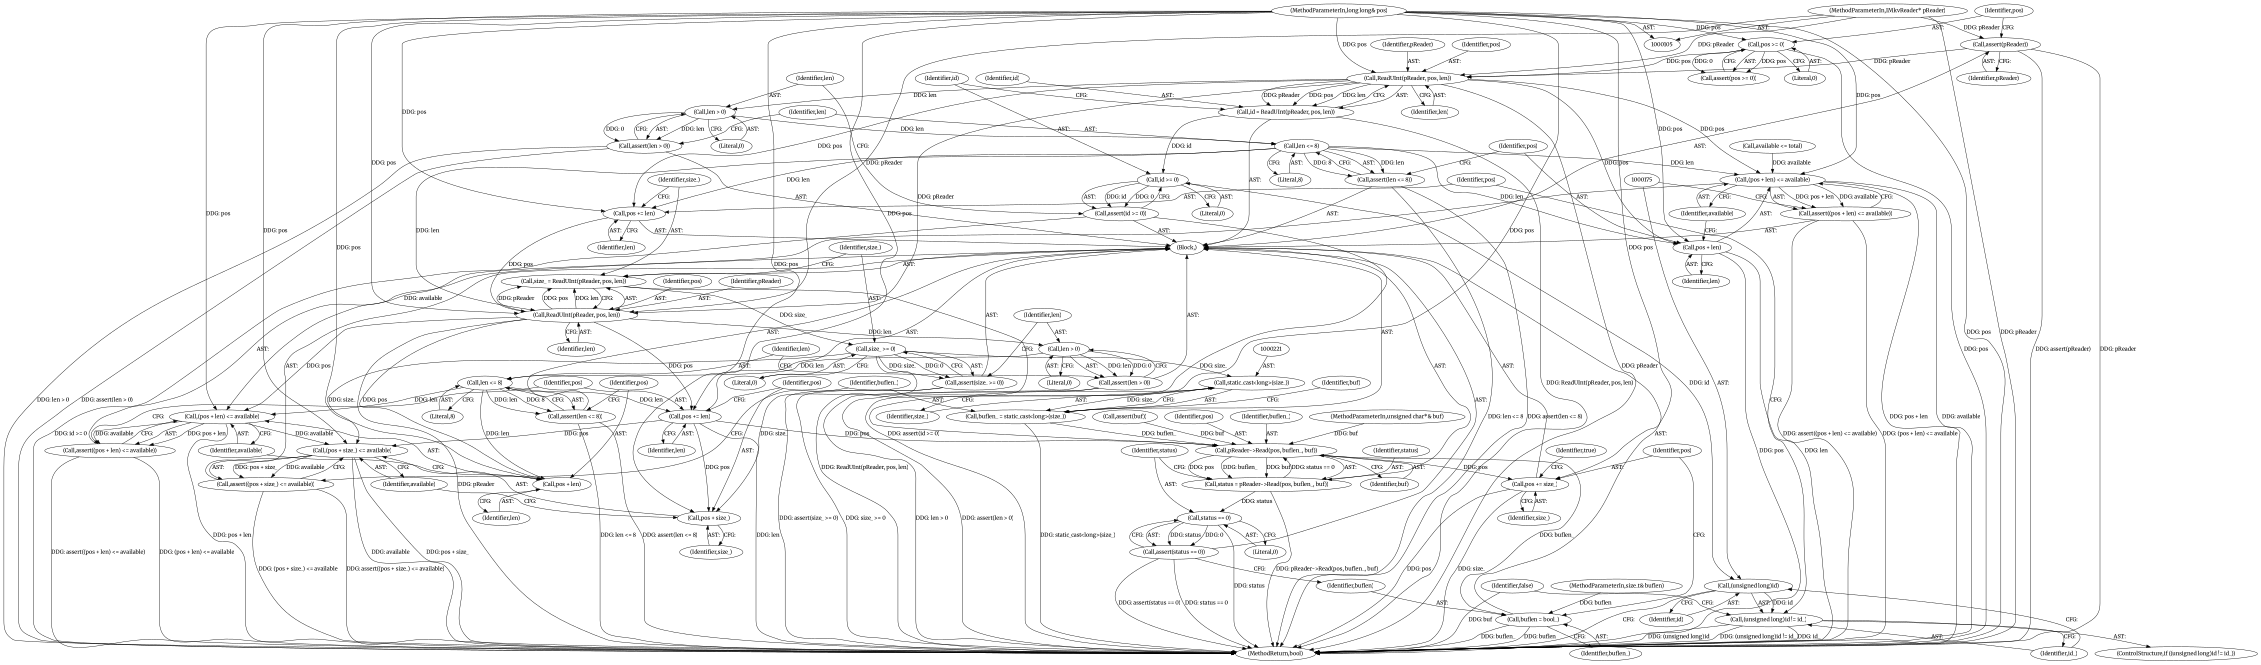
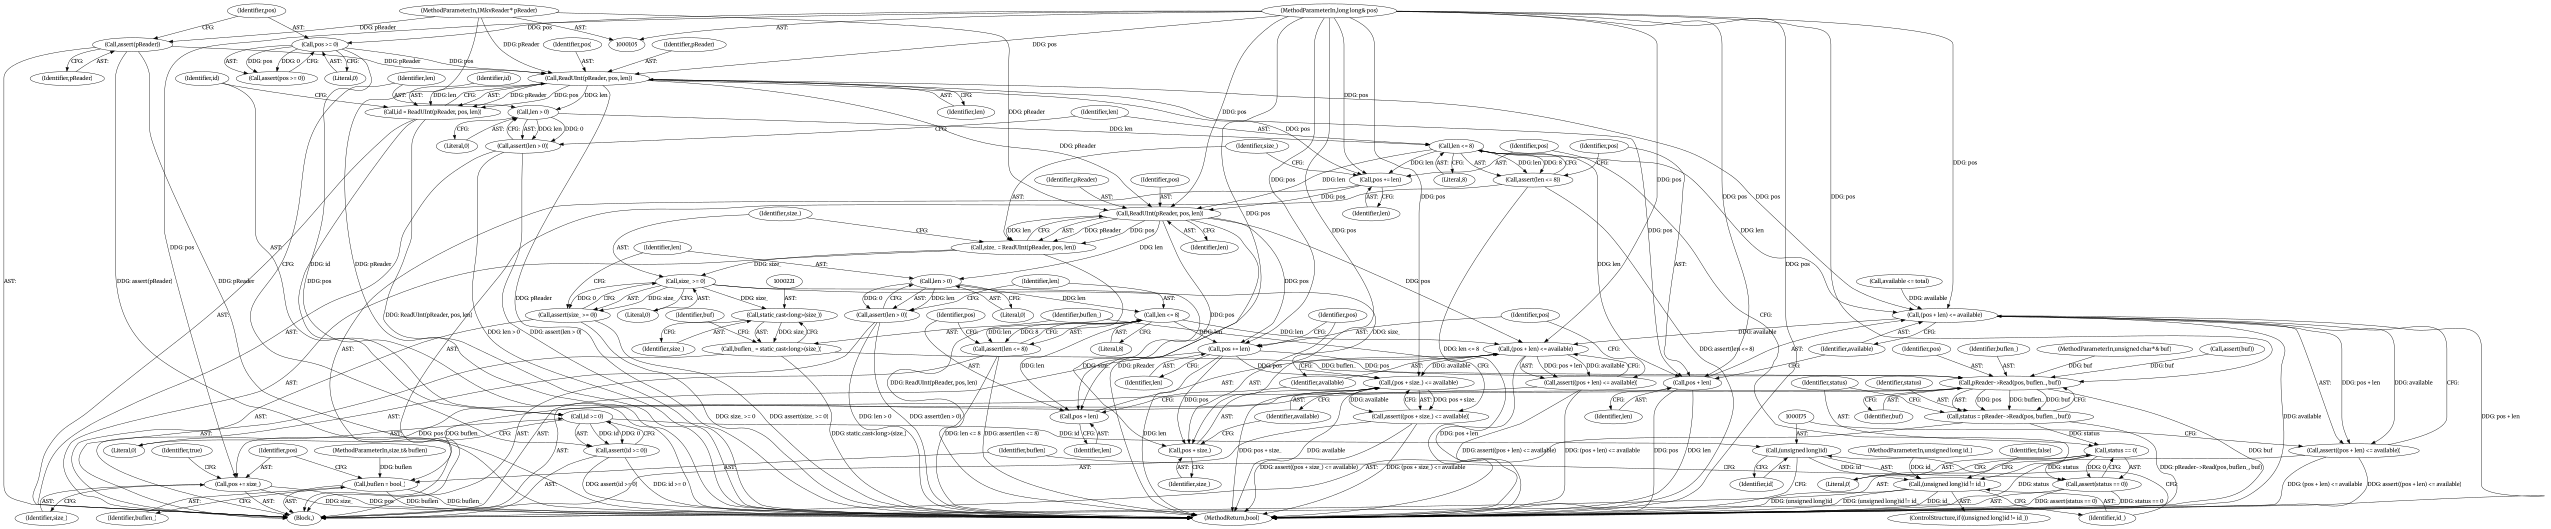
(885, 267) -> (394, 296)
none -> (1920, 451)
(1313, 468) -> (2081, 400)
(1256, 572) -> (1554, 467)
(1439, 642) -> (2200, 501)
